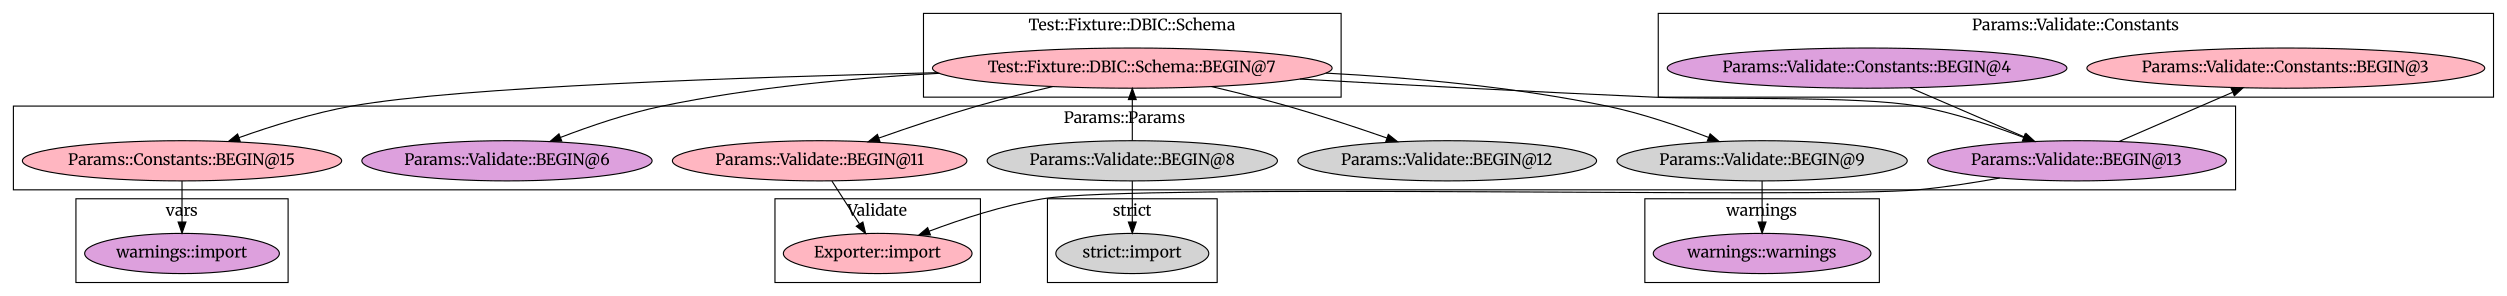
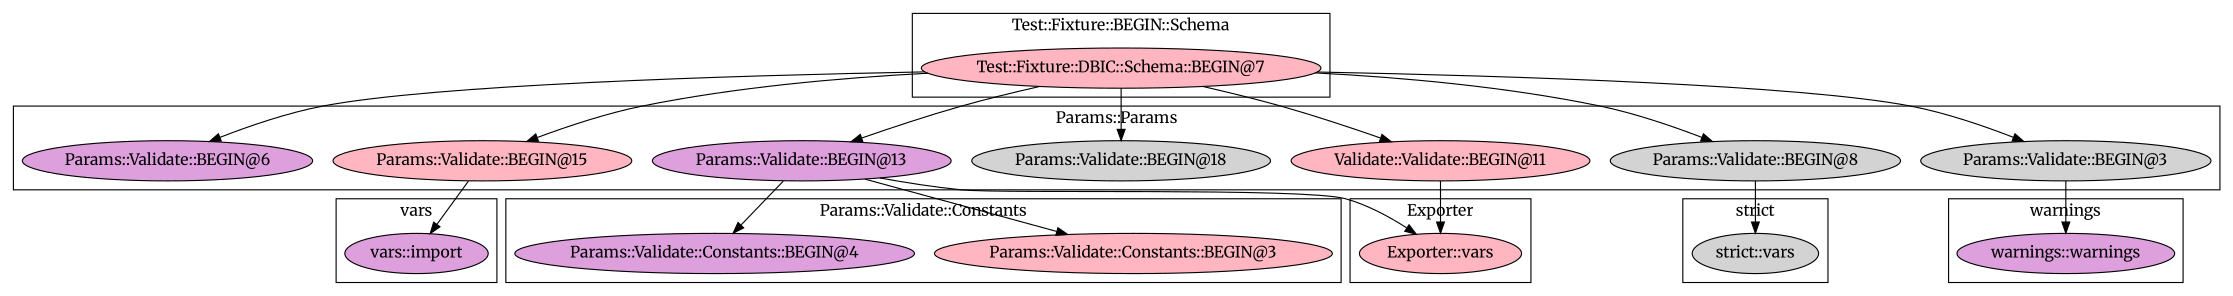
(1132, 26) -> (1121, 26)
(1967, 112) -> (759, 206)
(1132, 120) -> (1511, 91)
(182, 161) -> (482, 161)
(820, 161) -> (1440, 161)
(1447, 161) -> (1121, 161)
(1762, 161) -> (2066, 161)
(878, 212) -> (1440, 212)
(182, 253) -> (417, 253)
(878, 253) -> (1440, 253)
(1132, 253) -> (1755, 253)
